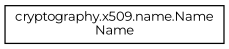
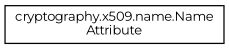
(115, 25) -> (115, 25)
